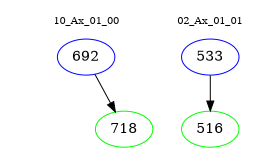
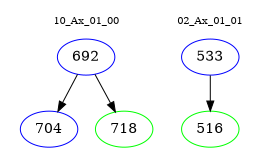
none -> (49, 129)
